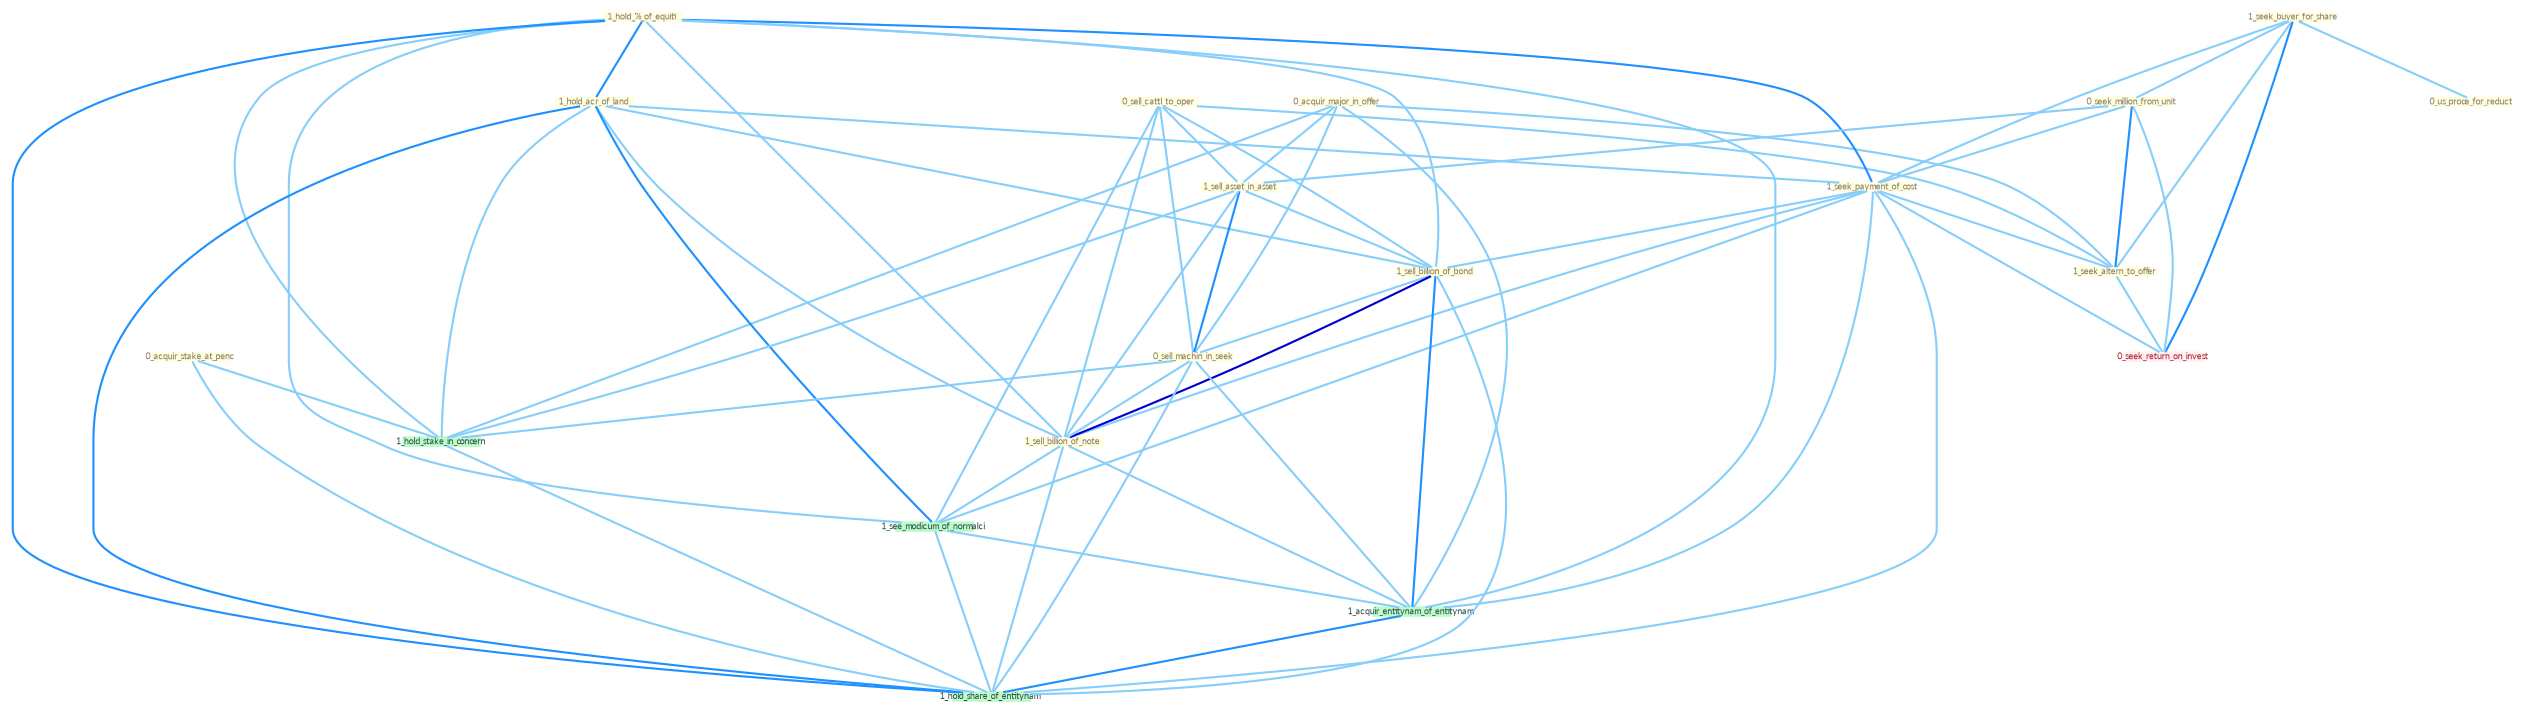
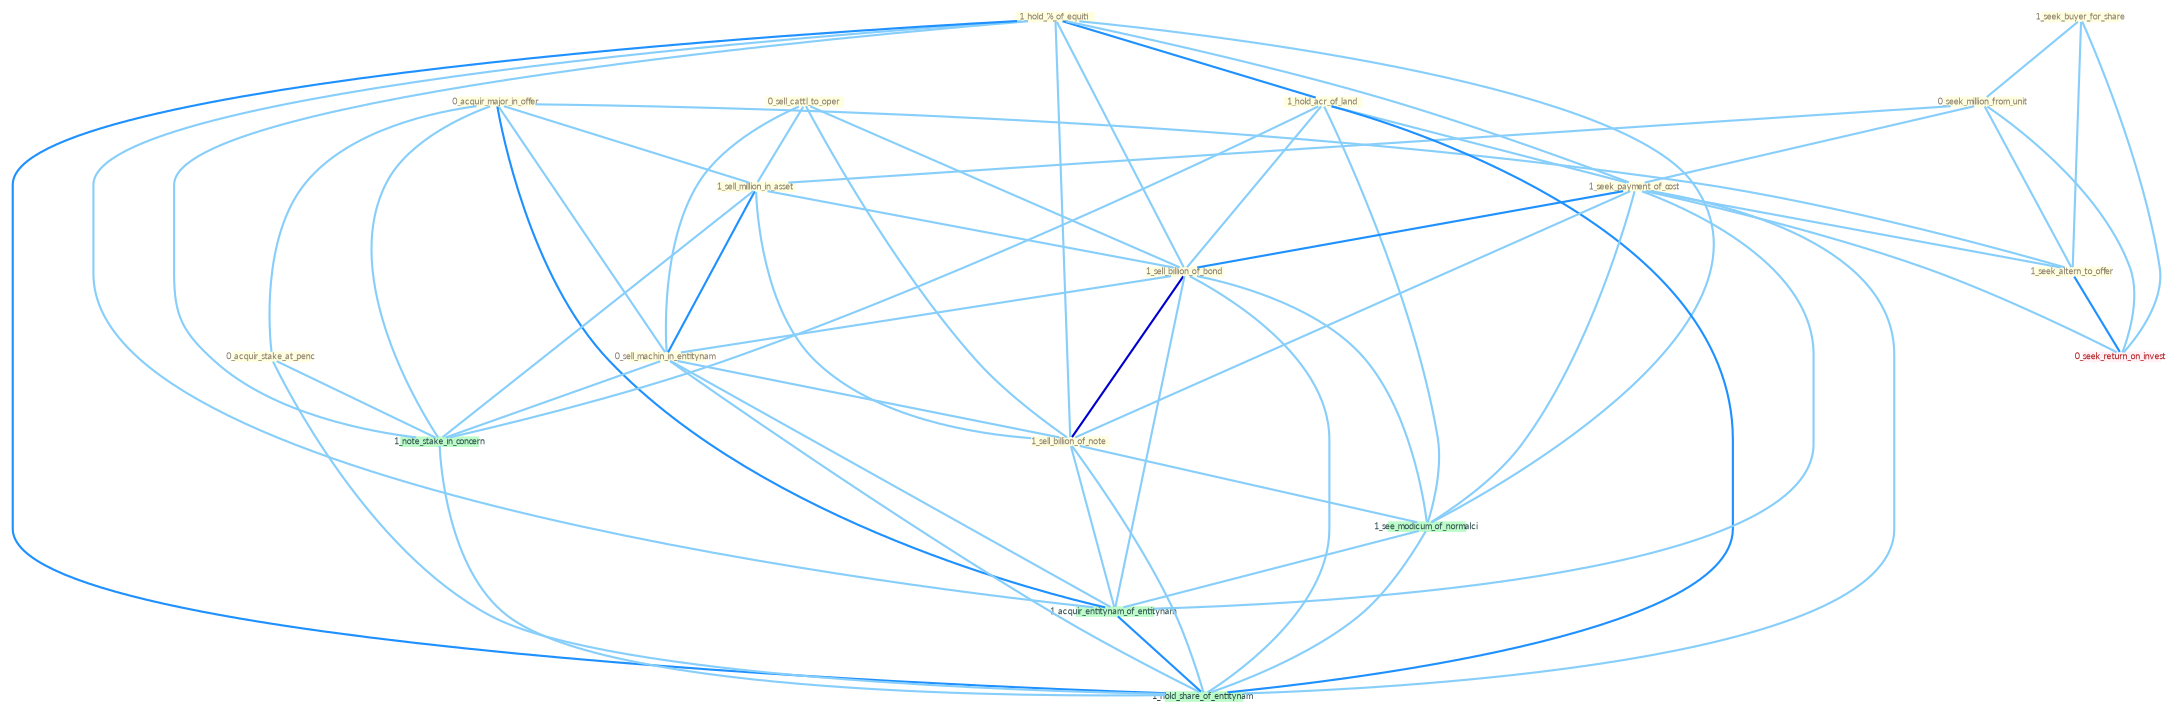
(1300, 41) -> (1351, 89)
(2080, 96) -> none
(2472, 102) -> none
(1594, 136) -> none
none -> (311, 178)
(1240, 187) -> (756, 187)
(2124, 187) -> (2028, 187)
(2236, 190) -> (2142, 187)
(1654, 229) -> (1410, 229)
(793, 293) -> none
(1047, 314) -> (1360, 354)
(2140, 314) -> (2097, 314)
(759, 334) -> (1405, 309)
(1506, 334) -> (718, 448)
(1193, 357) -> (667, 357)
(1424, 441) -> (1150, 441)
(442, 442) -> (440, 442)
